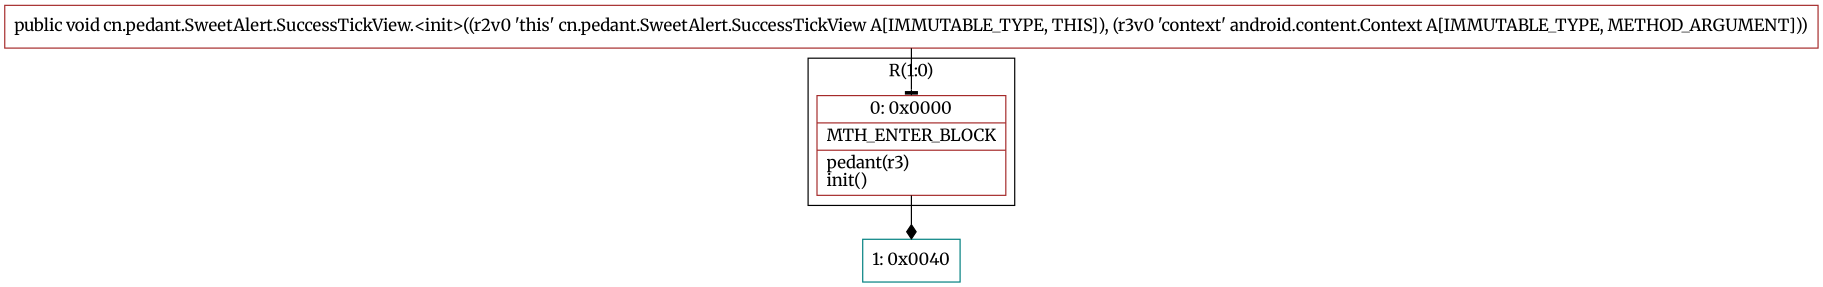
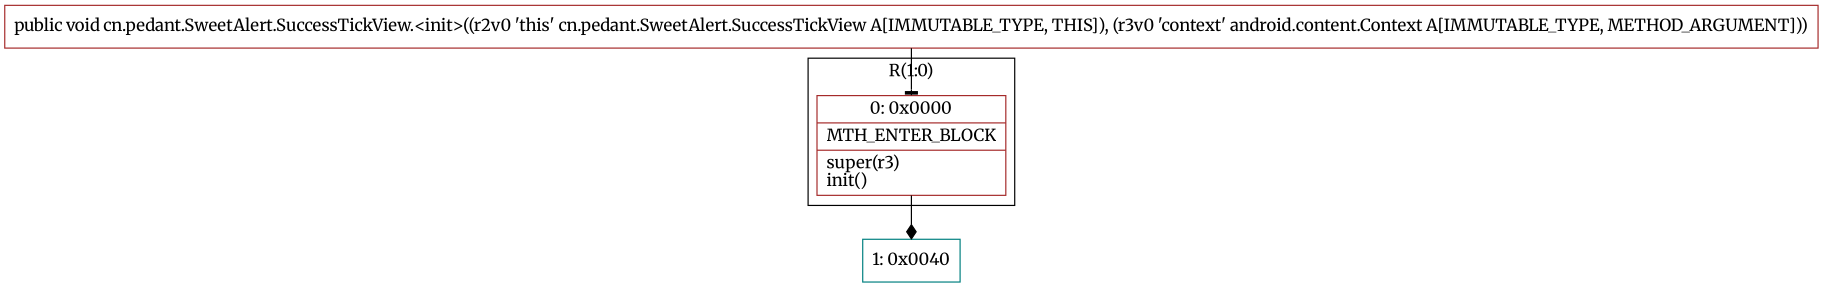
(868, 163) -> (863, 163)
